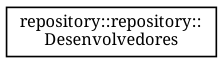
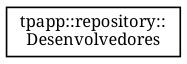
(111, 32) -> (93, 32)
